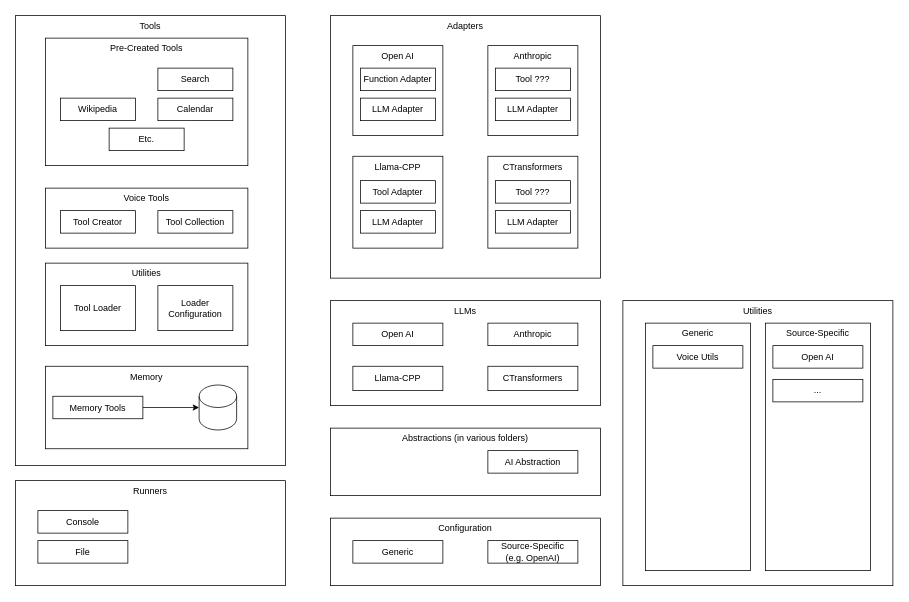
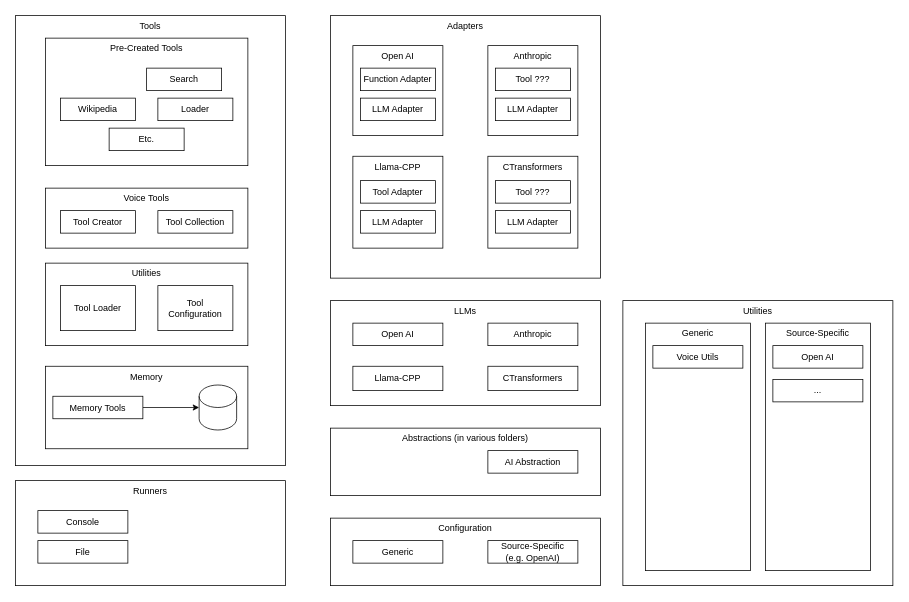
(195, 79) -> (184, 79)
(195, 109) -> (195, 109)
(195, 308) -> (195, 308)
